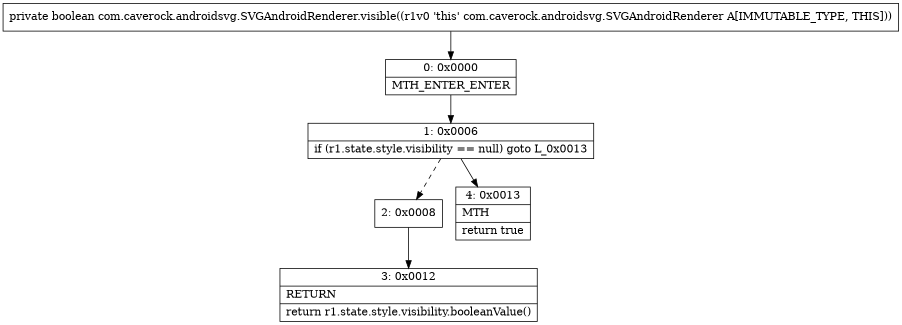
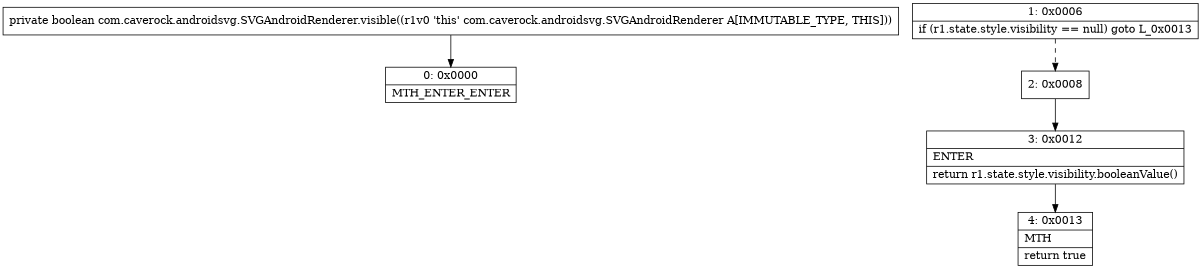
(451, 105) -> none
(467, 170) -> (1055, 194)
(311, 295) -> (953, 157)
